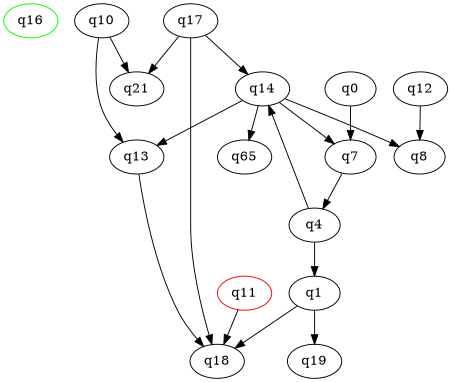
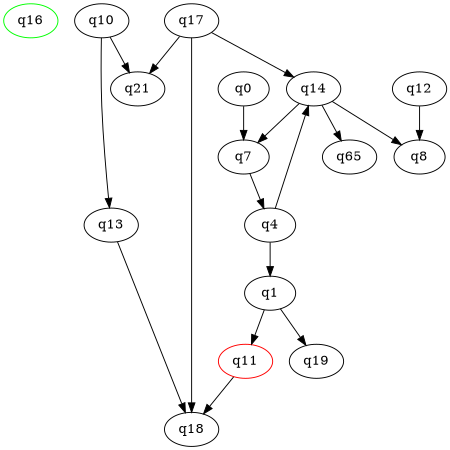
(204, 121) -> none
(270, 324) -> (260, 323)
